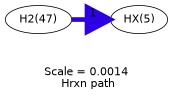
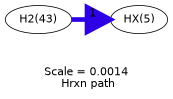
(39, 20) -> (39, 20)
